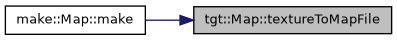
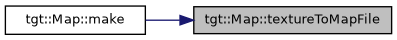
(75, 20) -> (75, 20)
